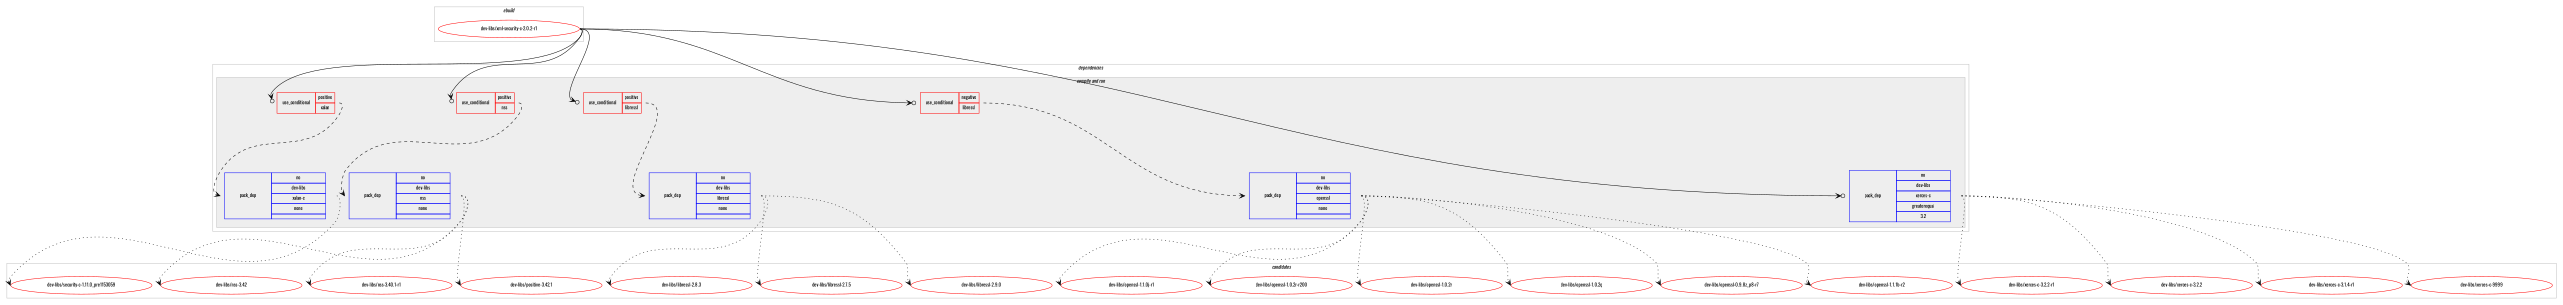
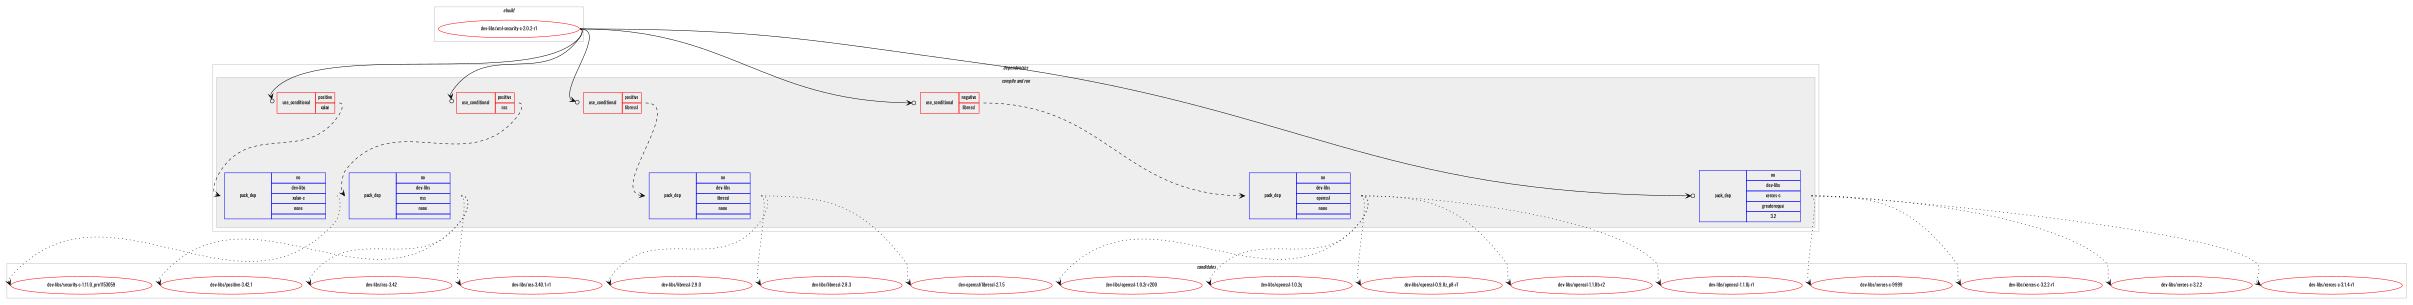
(832, 285) -> (982, 285)
(1432, 285) -> none
(1882, 285) -> (1582, 285)
